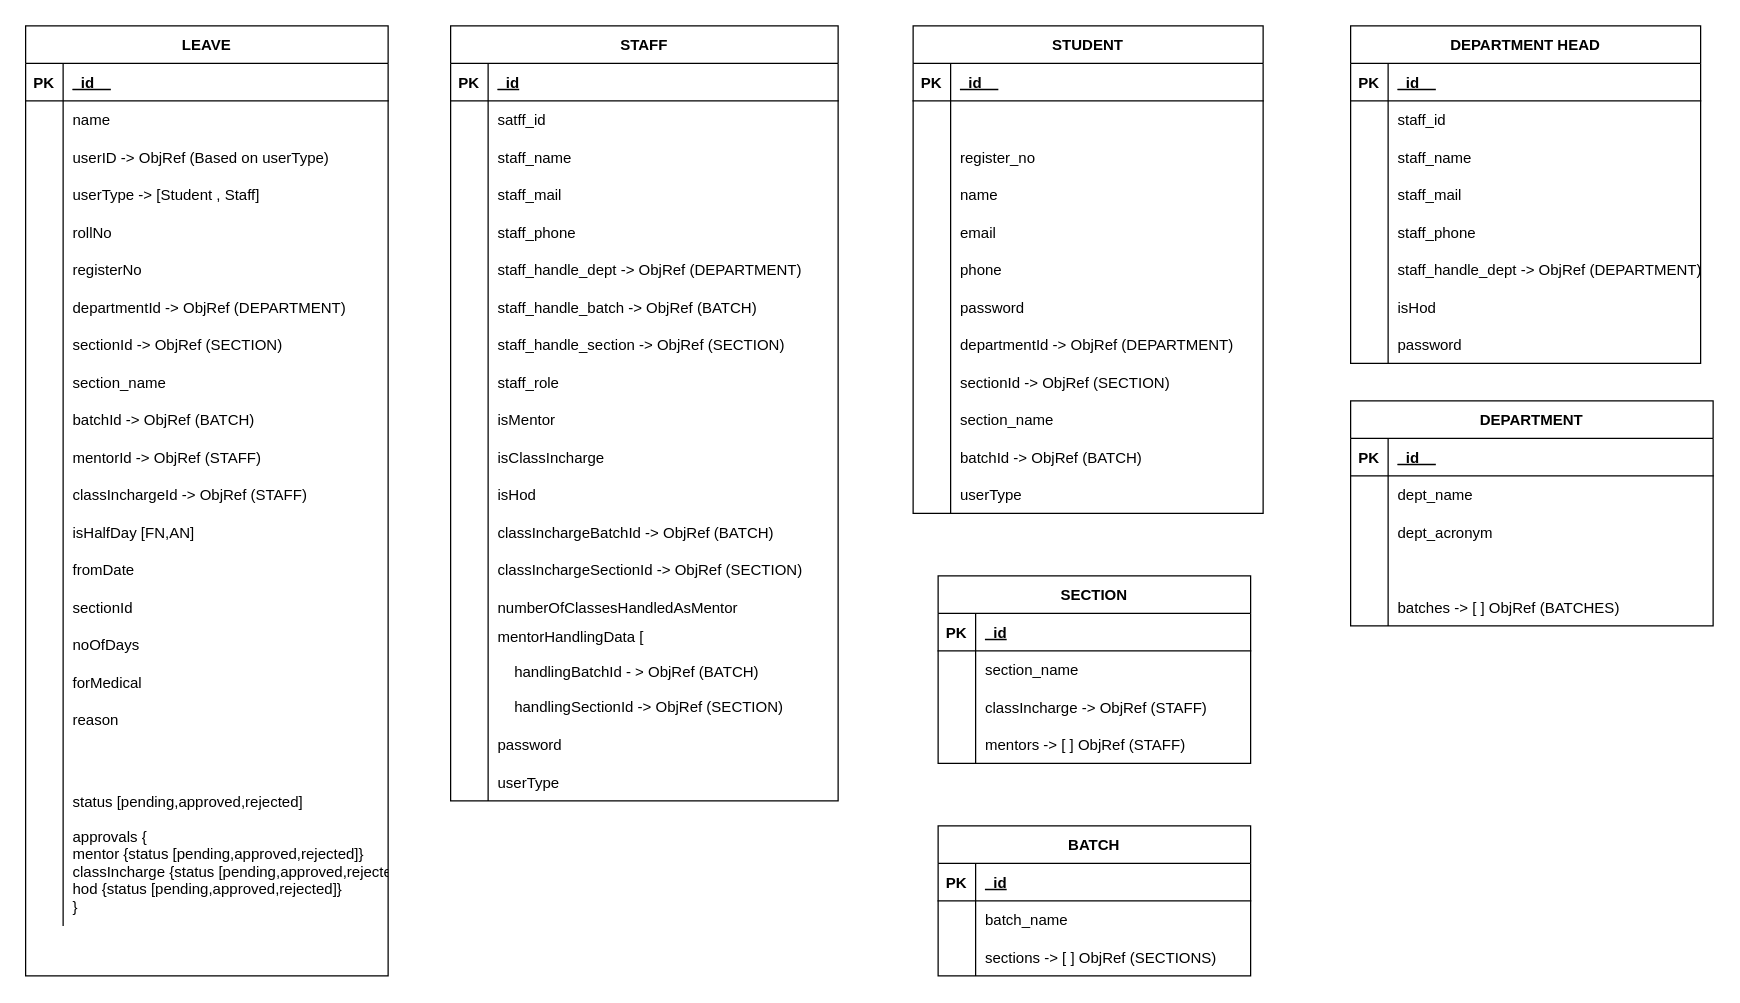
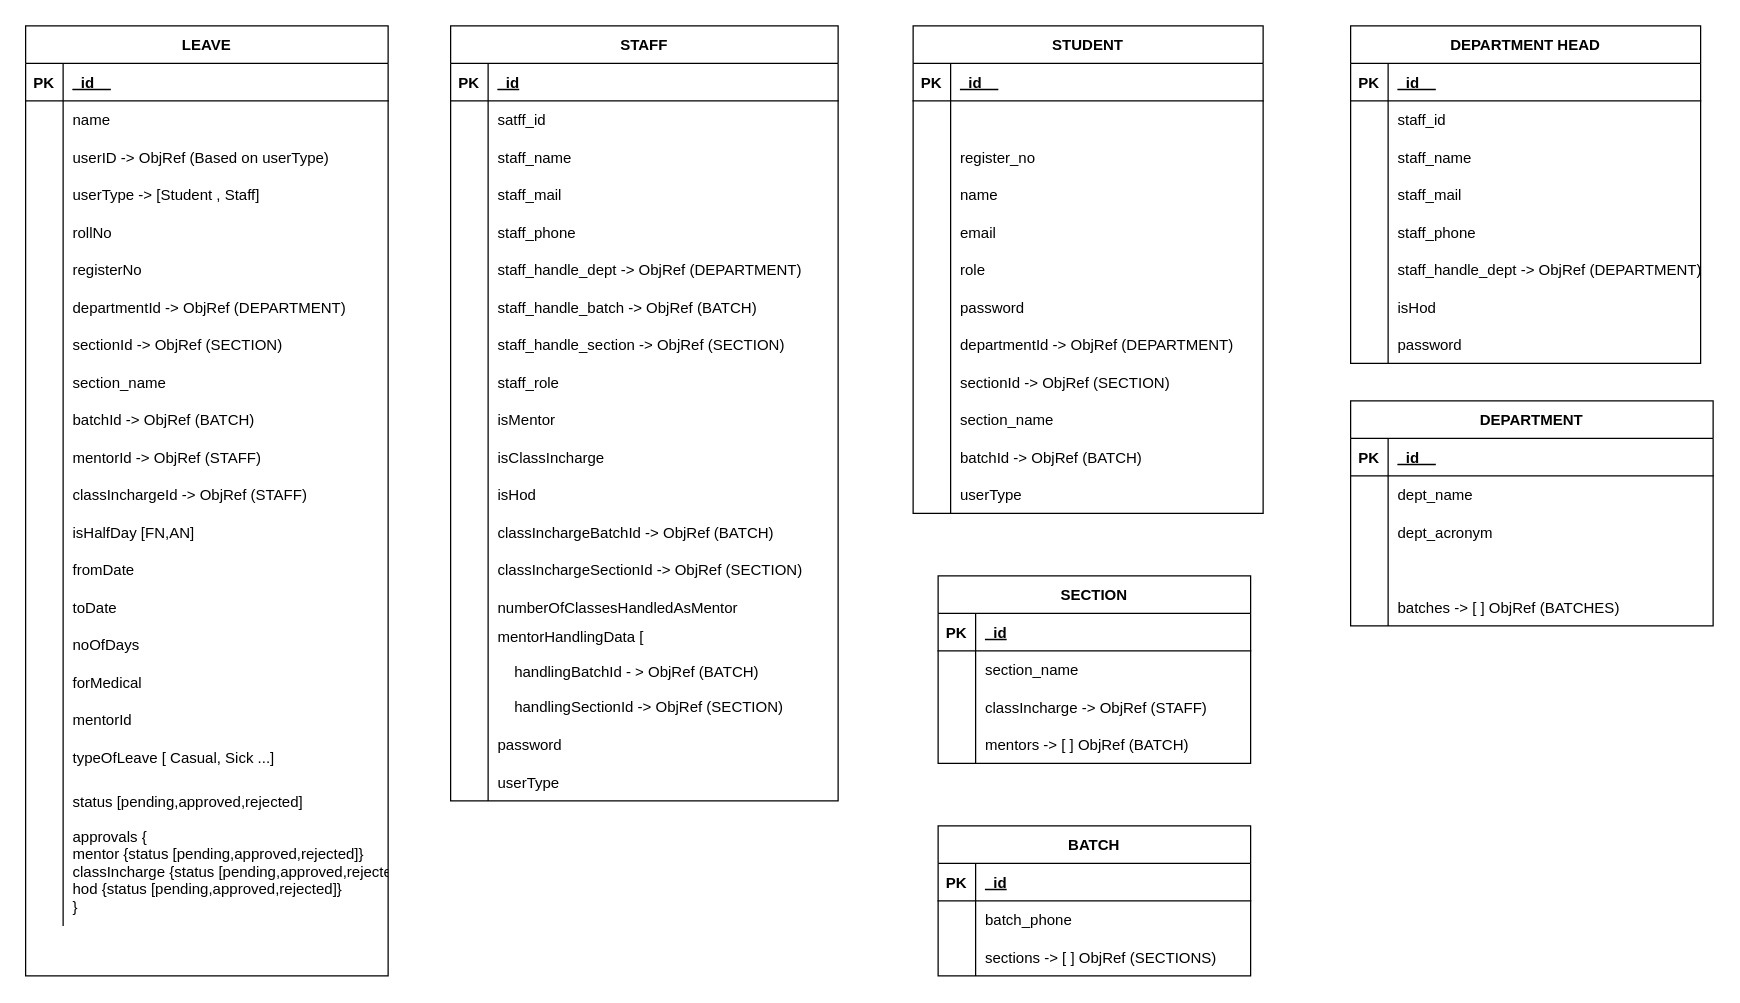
(981, 270) -> (975, 270)
(108, 608) -> (98, 608)
(98, 720) -> (106, 720)
(1097, 745) -> (1097, 745)
none -> (226, 757)
(1027, 920) -> (1031, 920)
